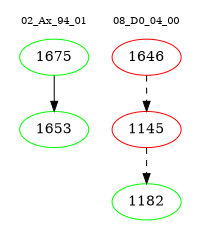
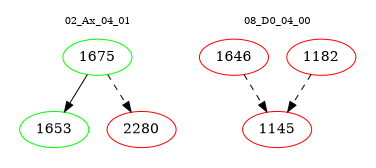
(54, 22) -> (98, 22)
none -> (142, 130)
(147, 161) -> (302, 89)
(147, 202) -> (321, 57)
